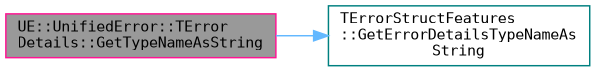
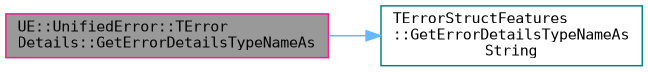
(141, 36) -> (167, 36)
